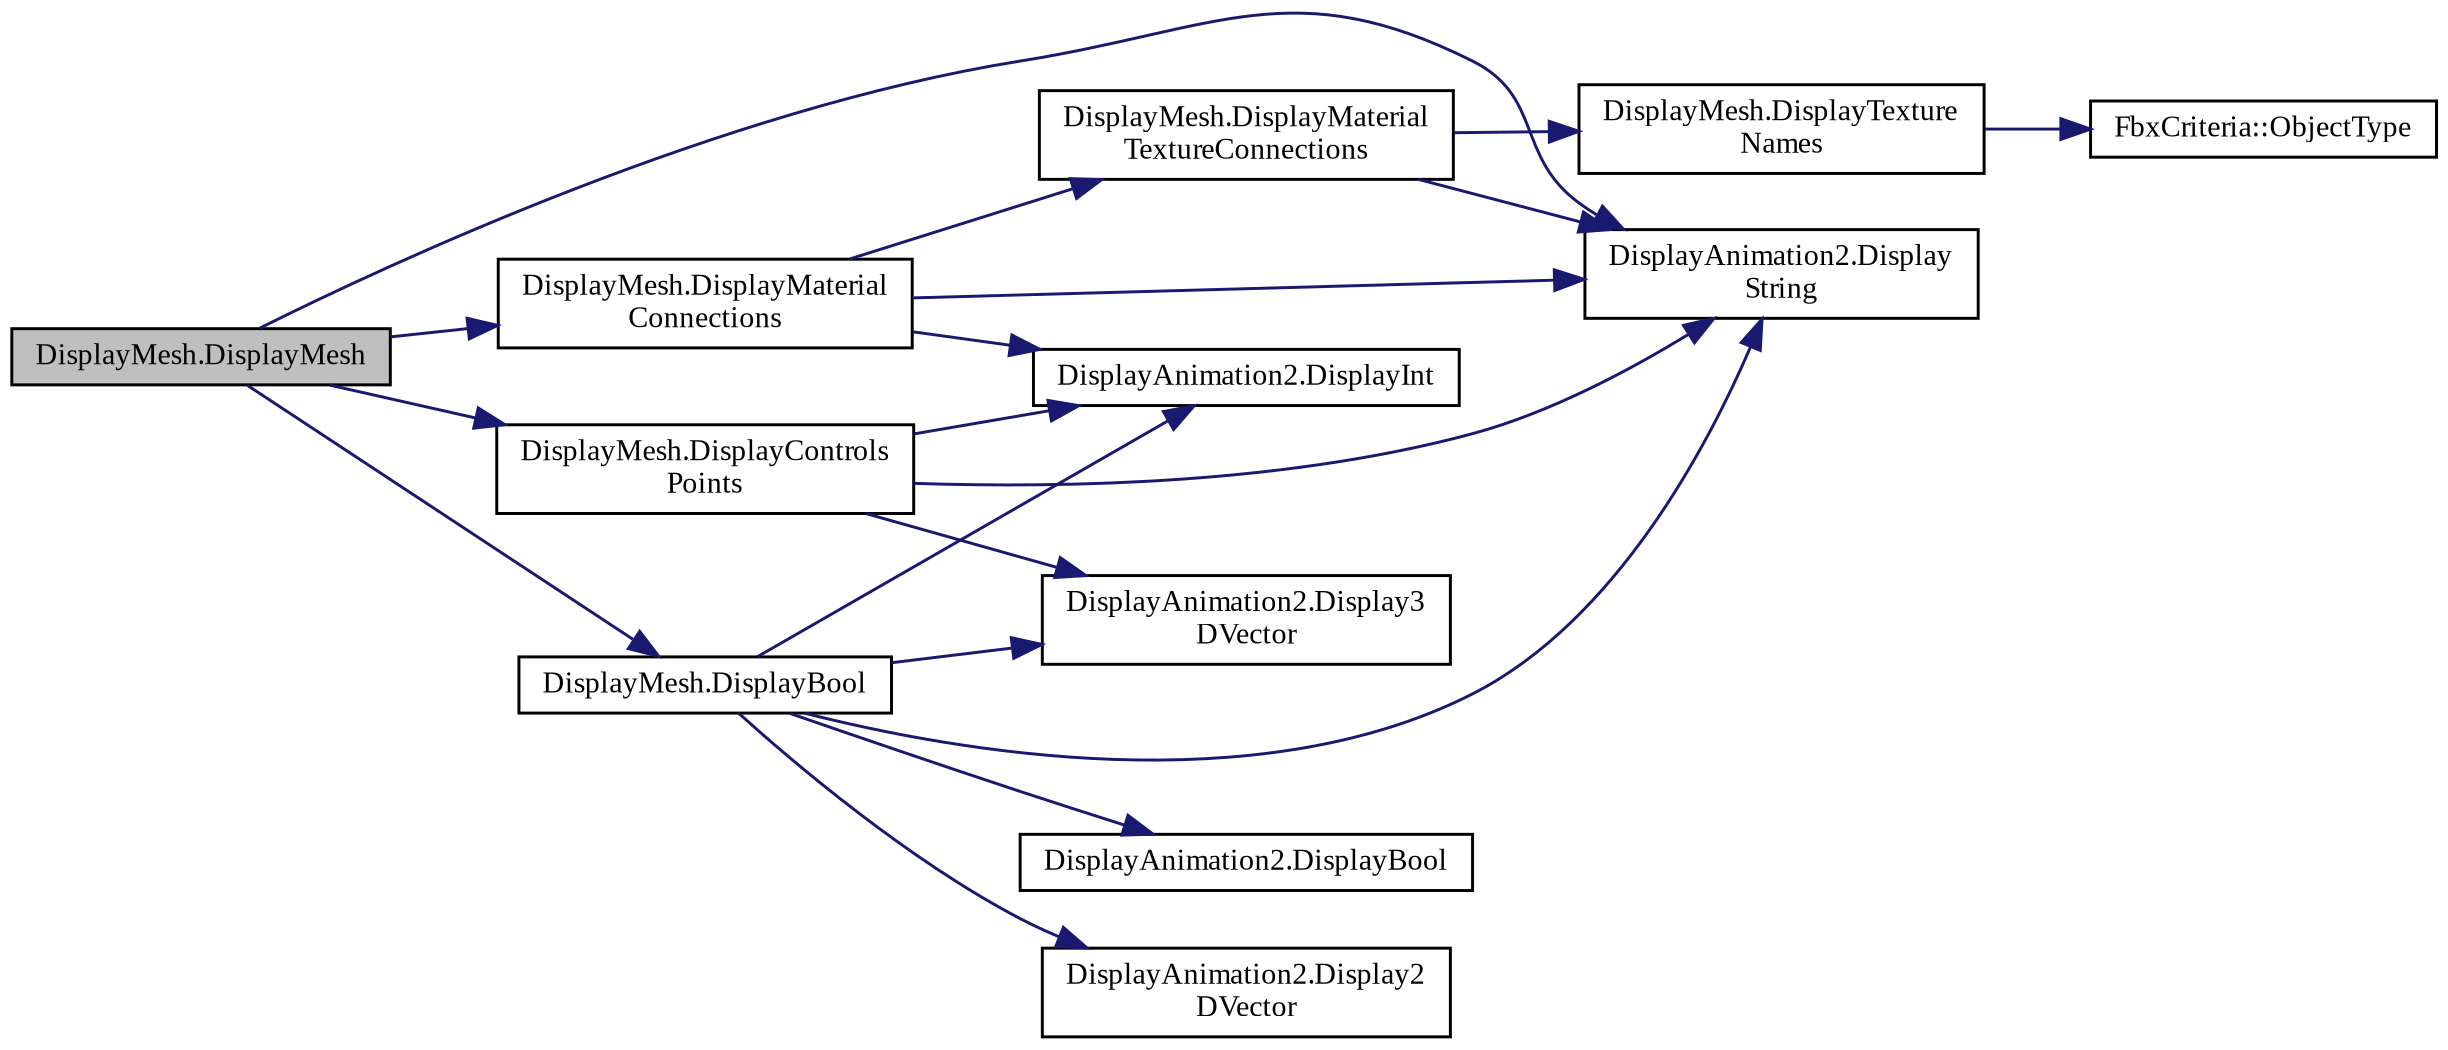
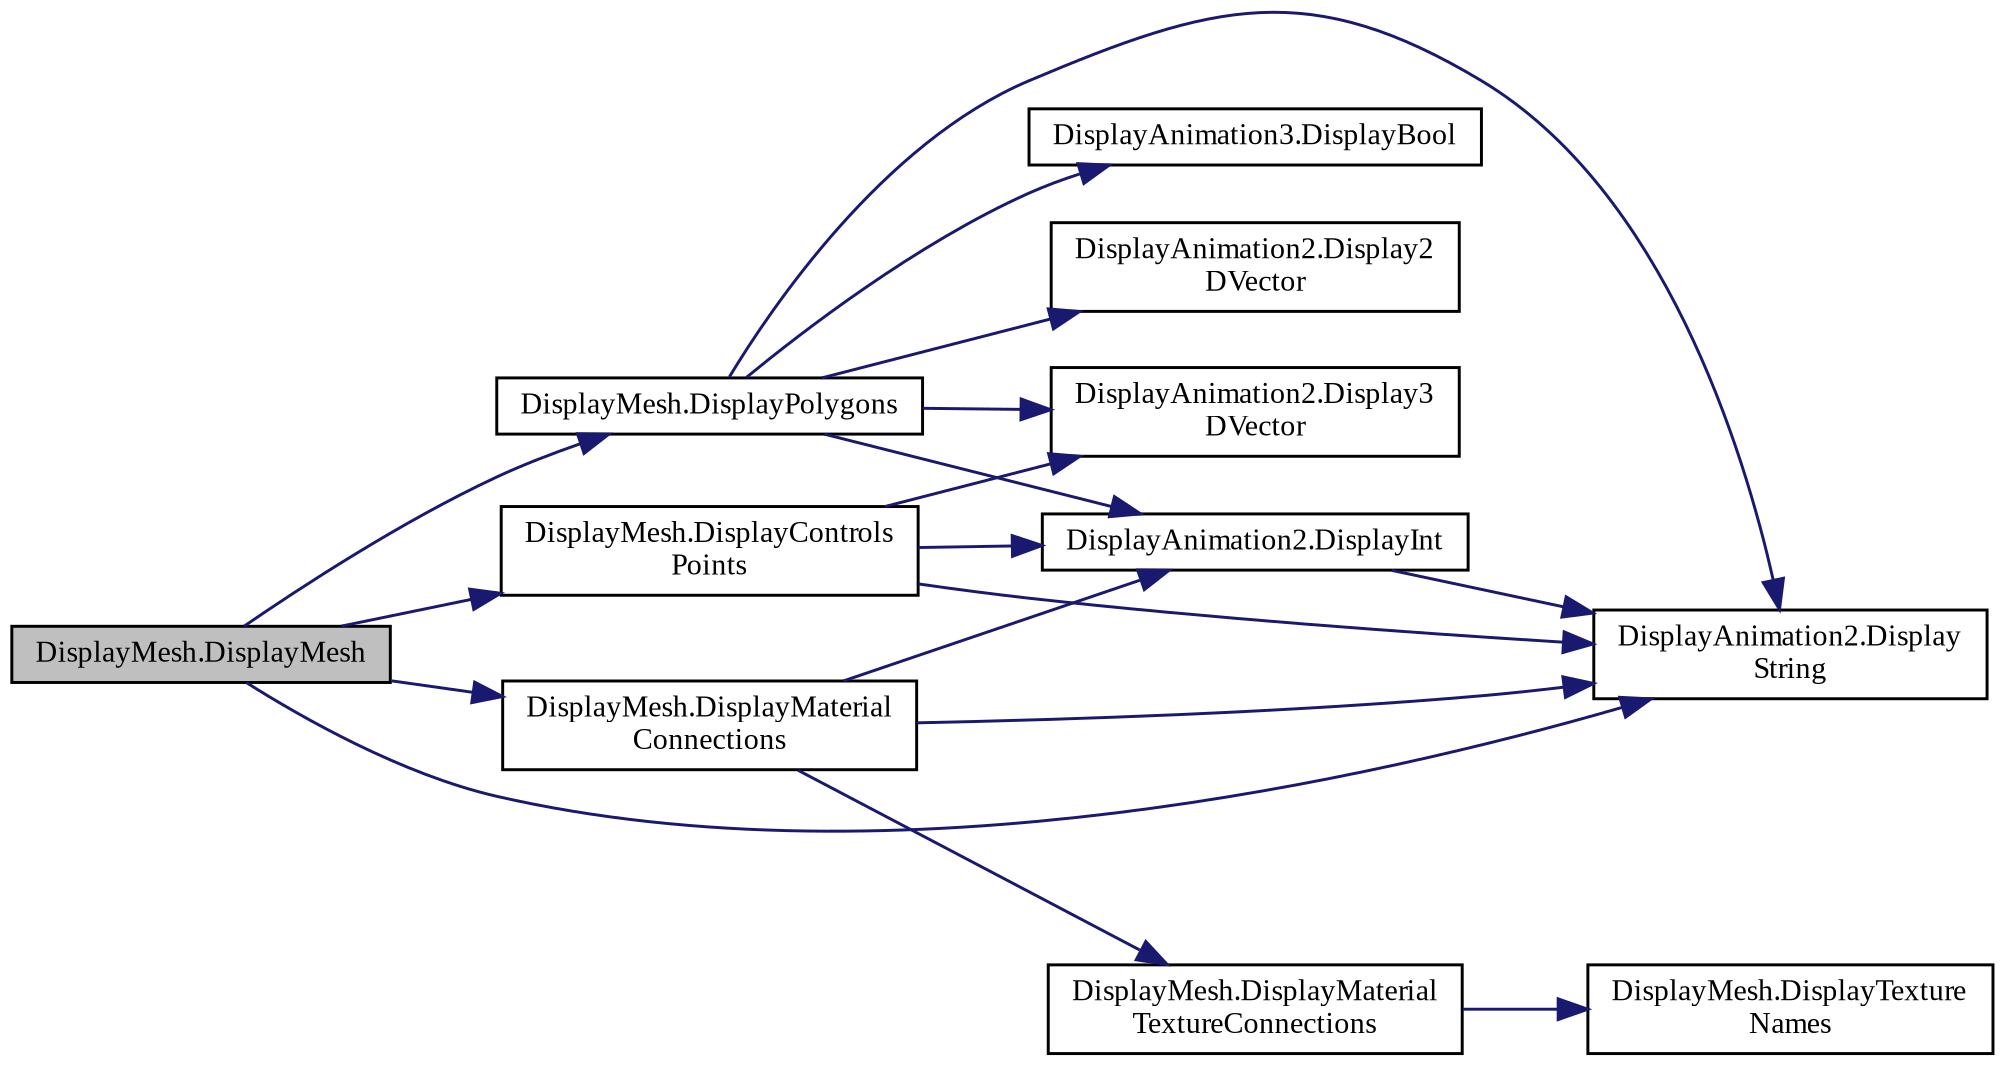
(2264, 129) -> none
(1499, 201) -> (1478, 589)
(705, 685) -> (710, 406)
(1246, 862) -> (1255, 137)
